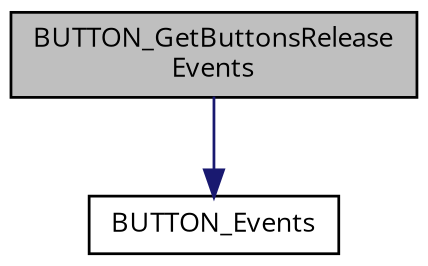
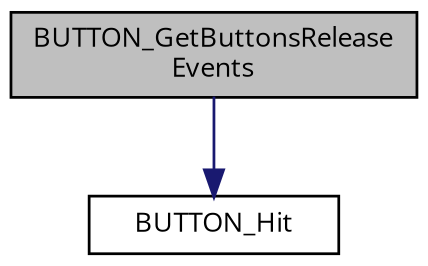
(214, 225) -> (214, 225)
